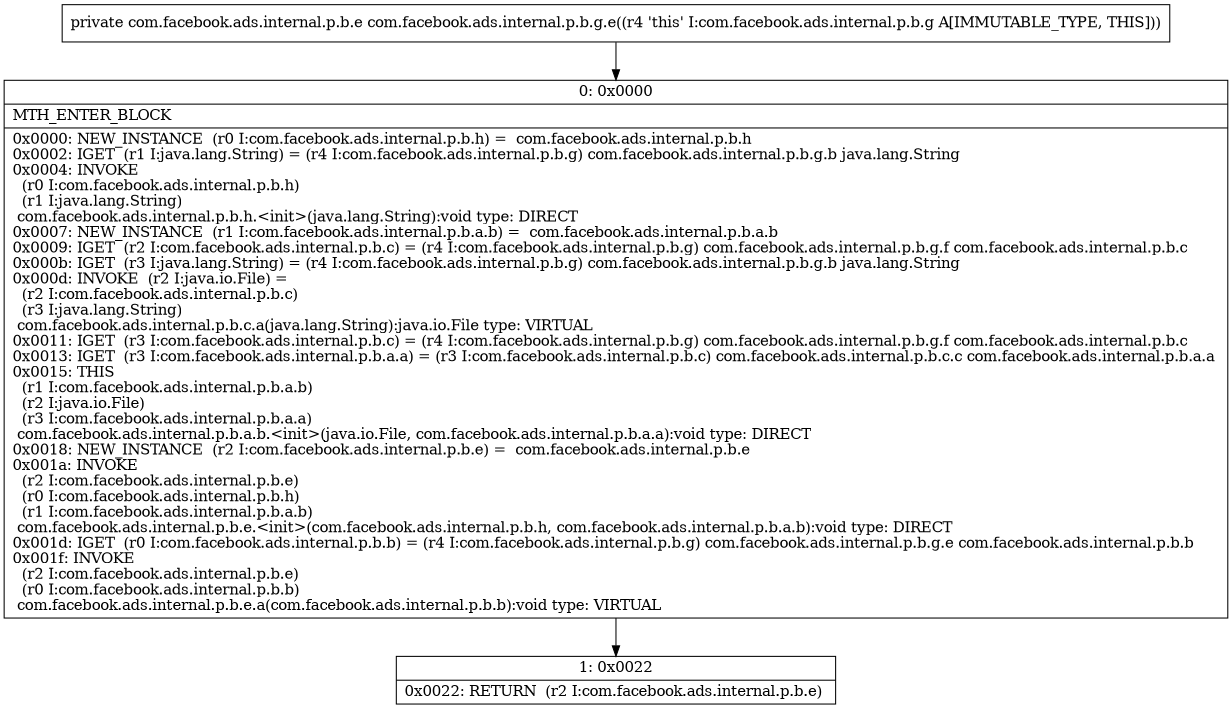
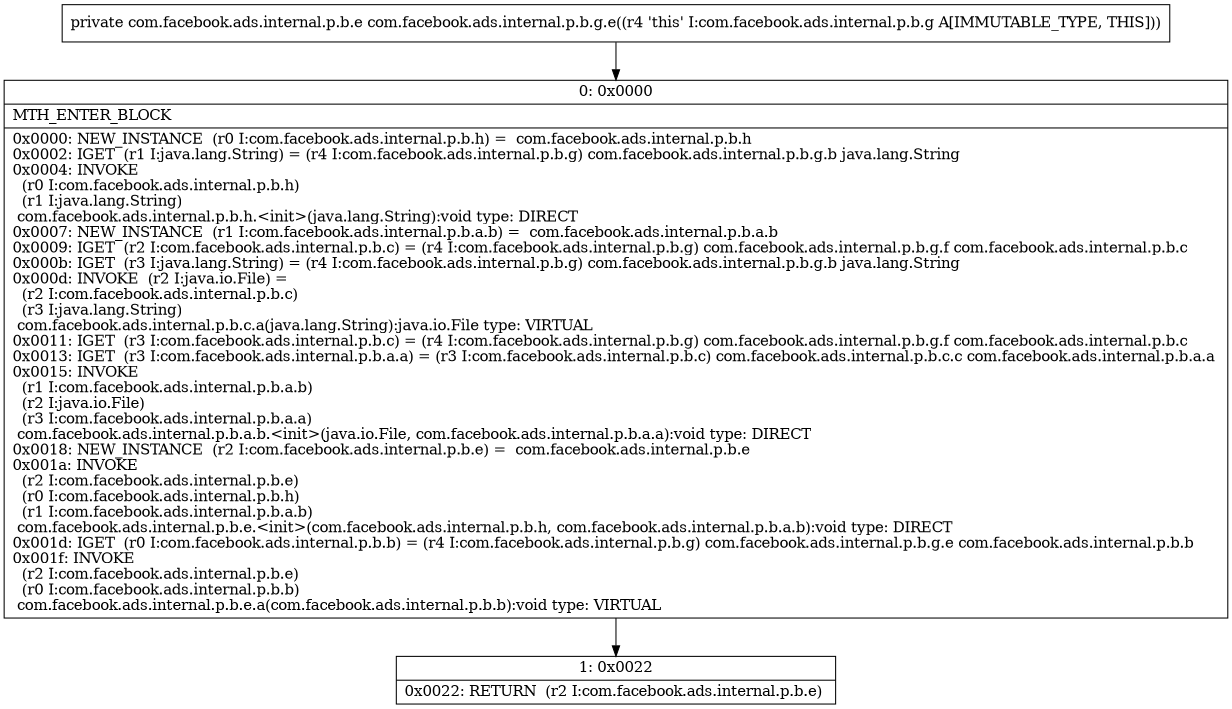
(68, 372) -> (80, 372)
